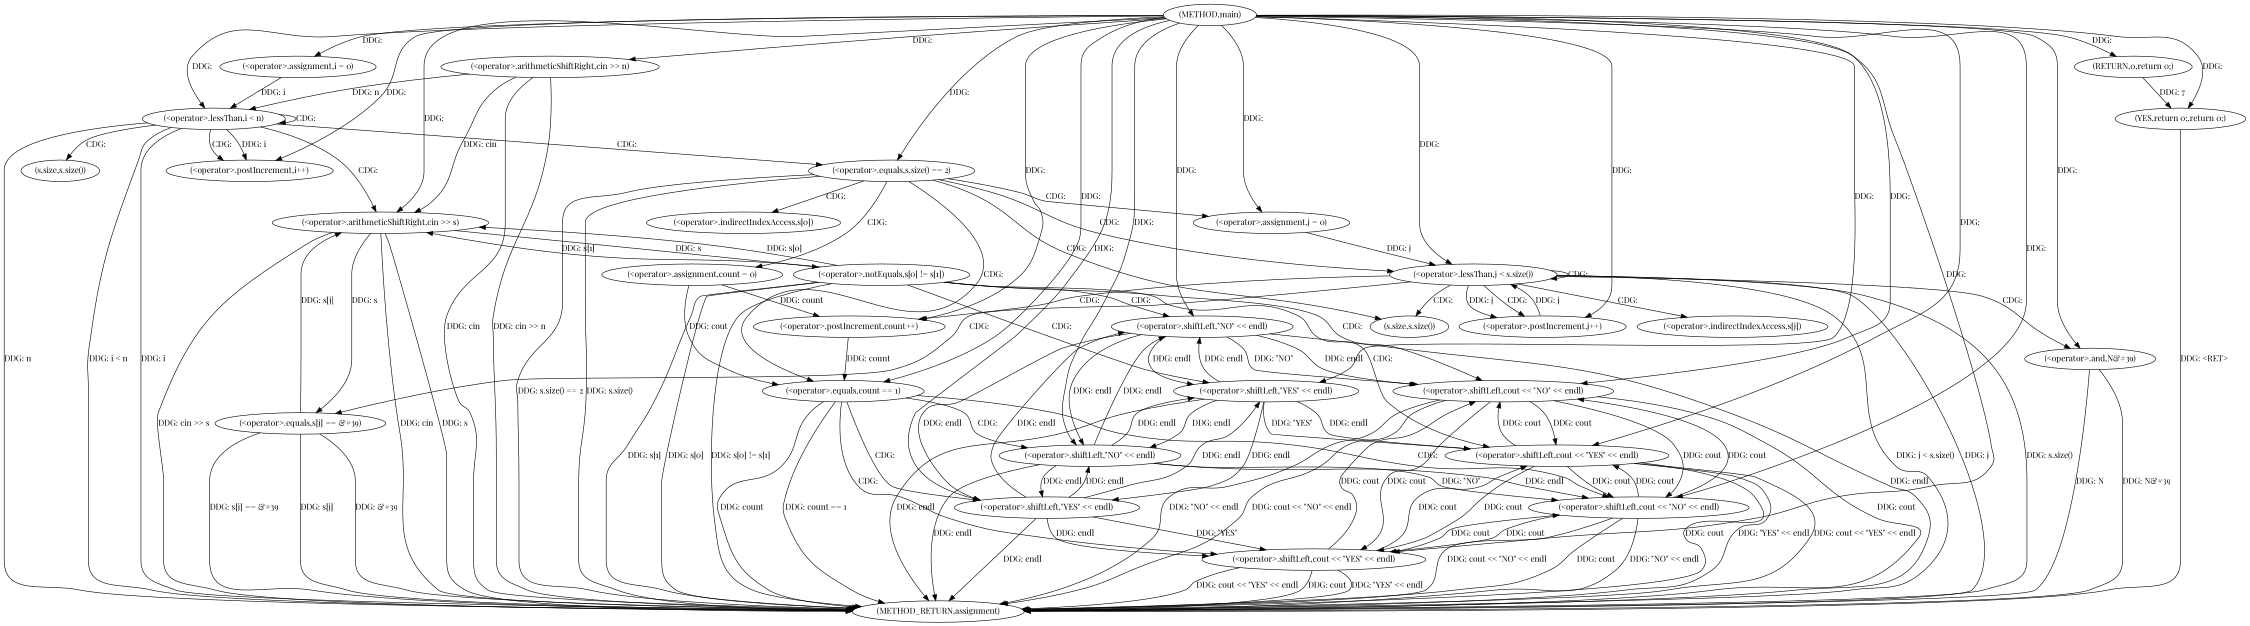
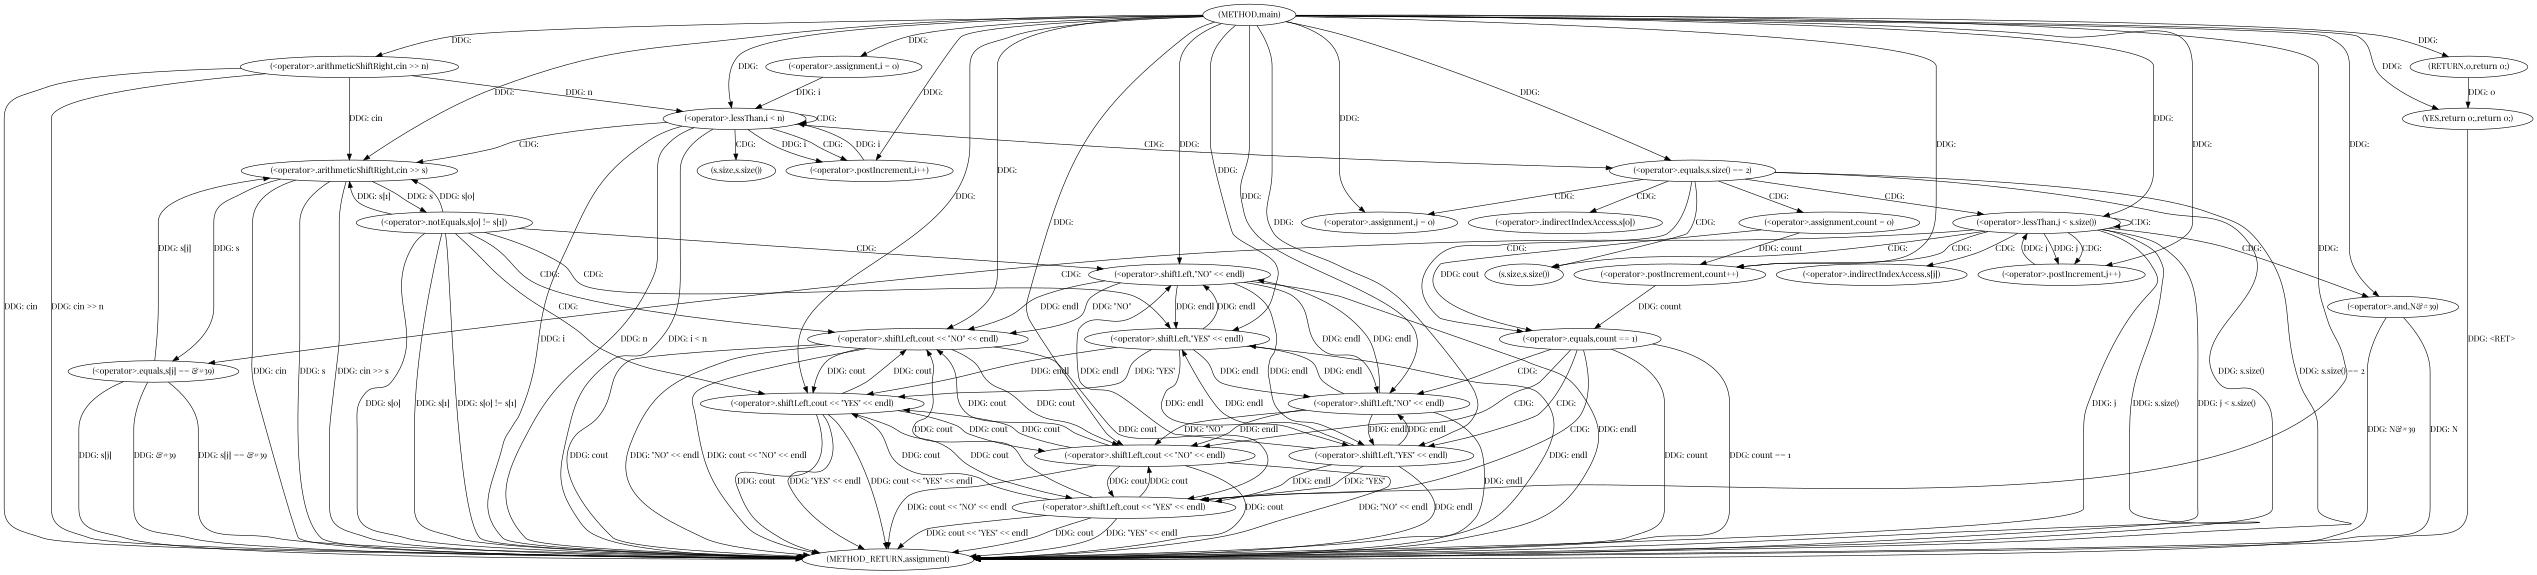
(2172, 93) -> (2482, 93)
none -> (838, 136)
(1081, 223) -> none
(1368, 248) -> none
